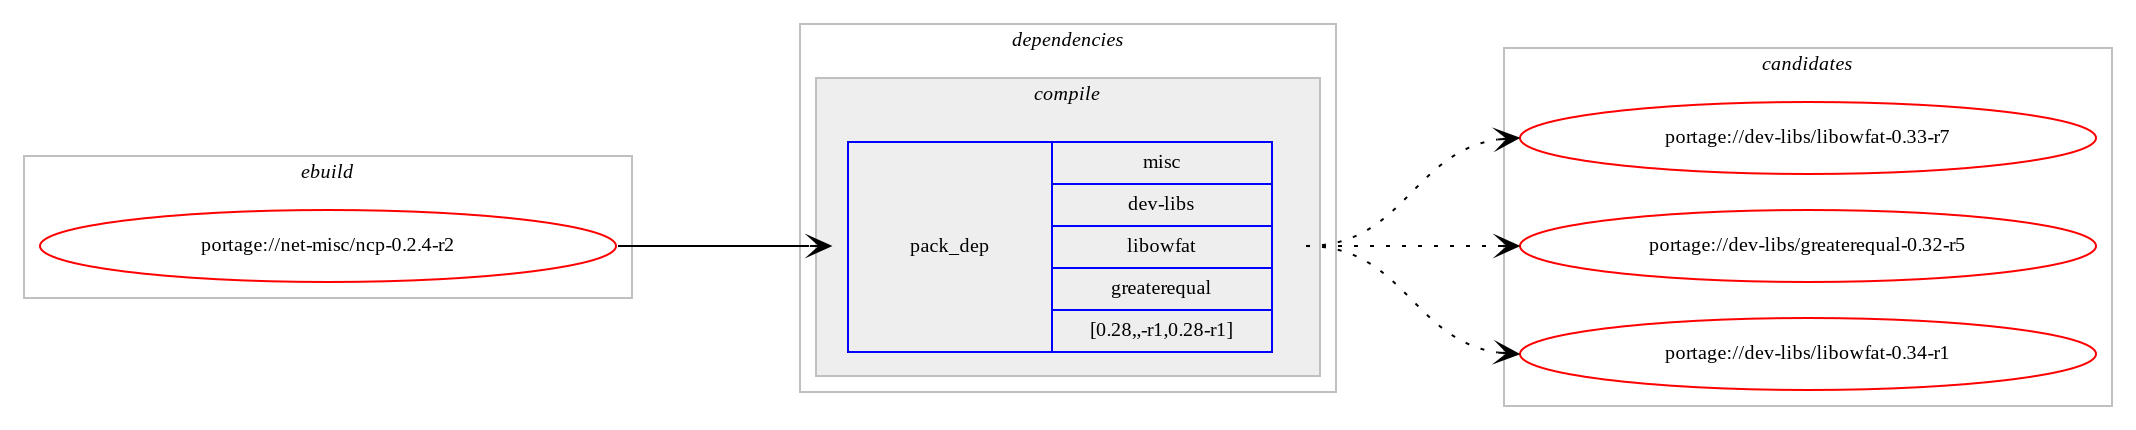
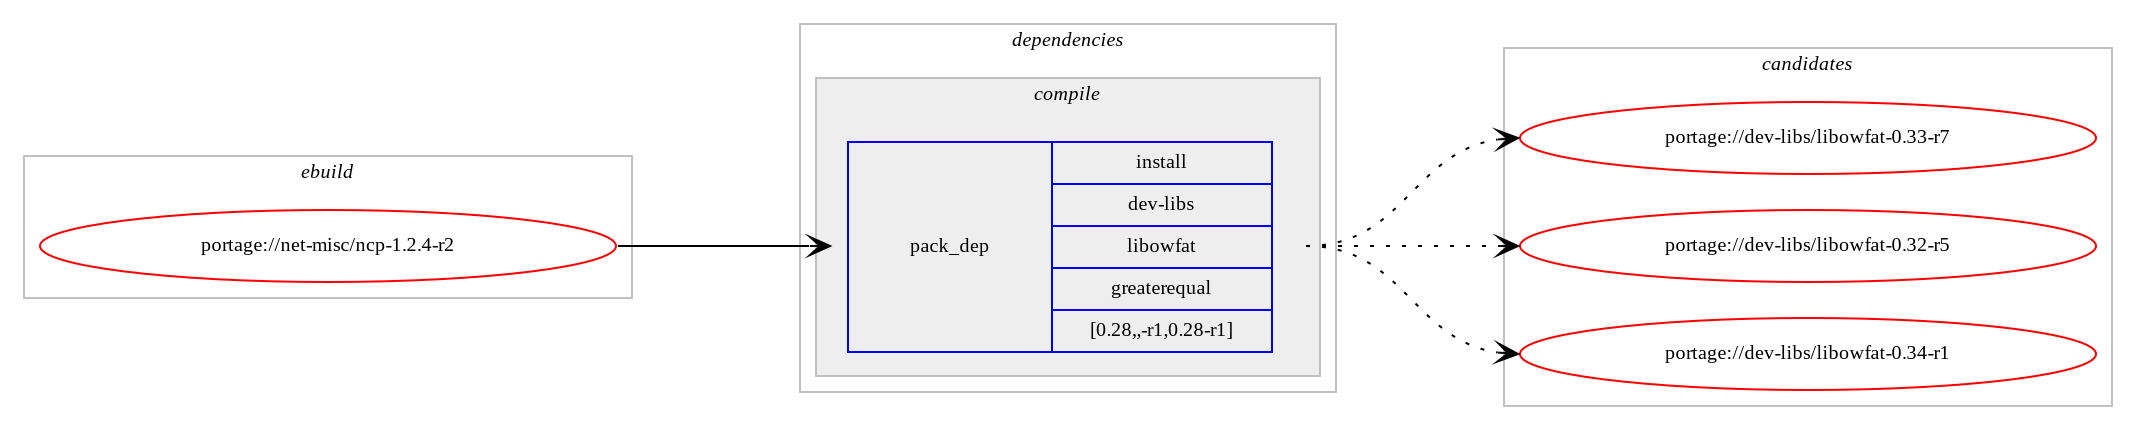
(1162, 162) -> (1162, 162)
(328, 246) -> (328, 246)
(1808, 246) -> (1808, 246)
